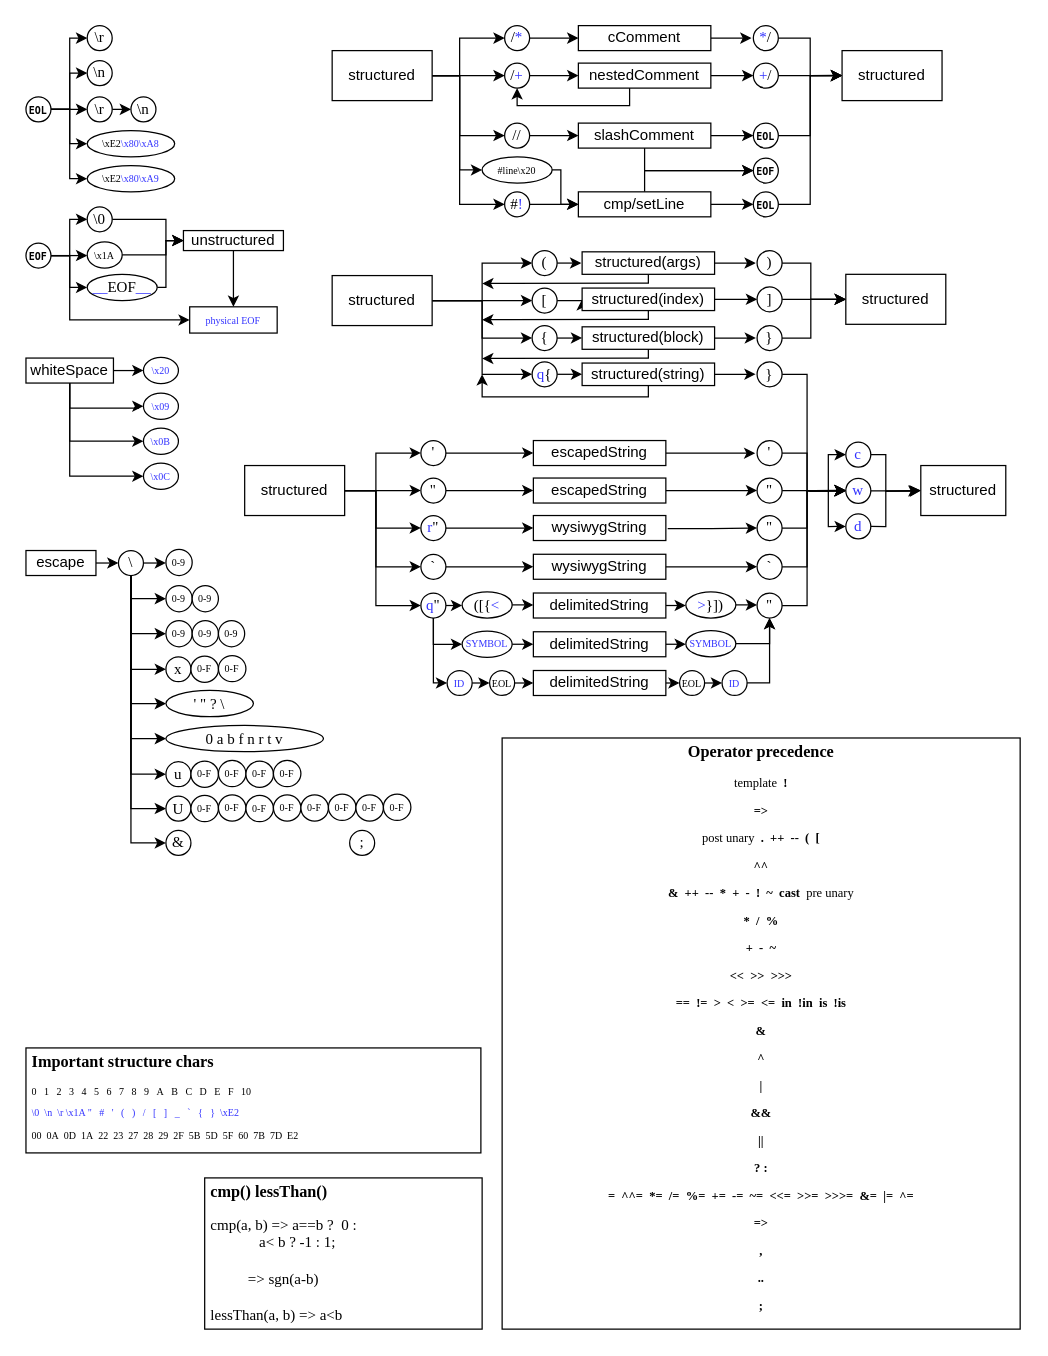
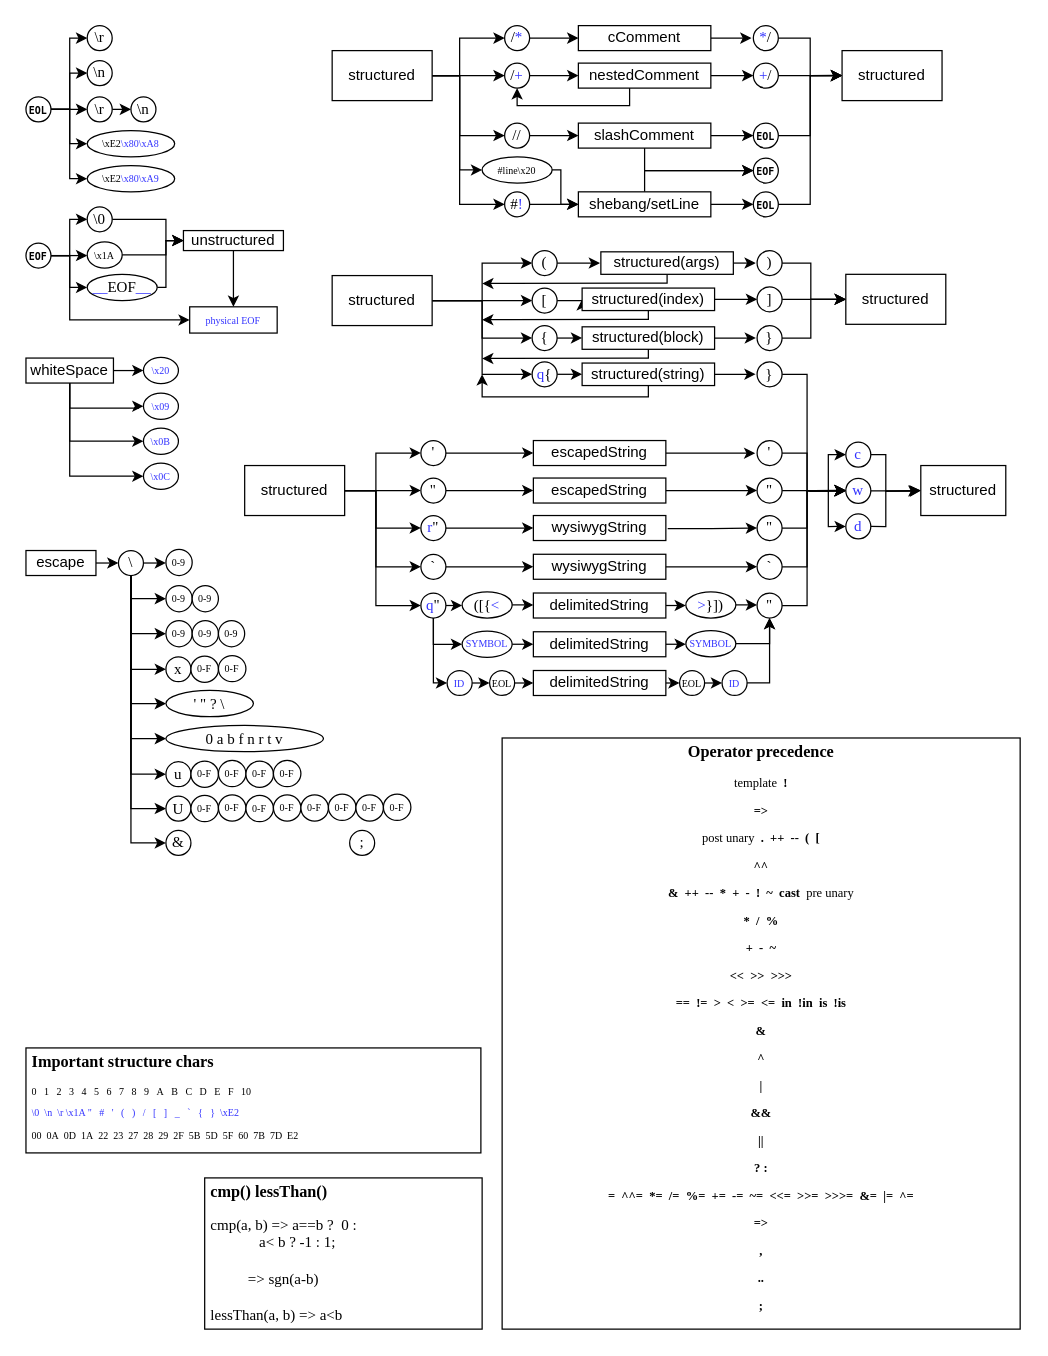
(644, 204) -> (644, 204)
(648, 263) -> (667, 263)
